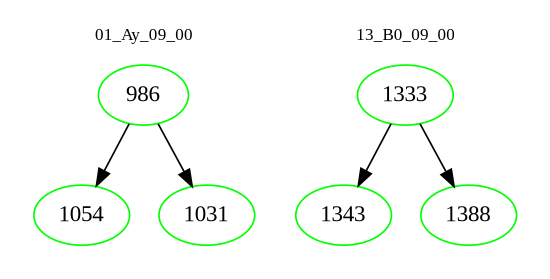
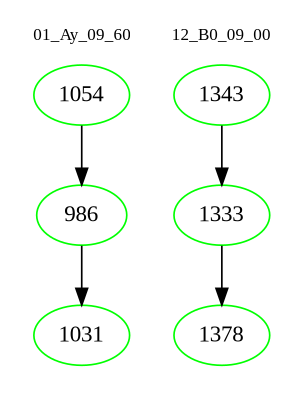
(144, 36) -> (83, 36)
(406, 36) -> (222, 36)
(117, 147) -> (82, 147)
(379, 147) -> (222, 147)
(469, 215) -> (222, 335)
